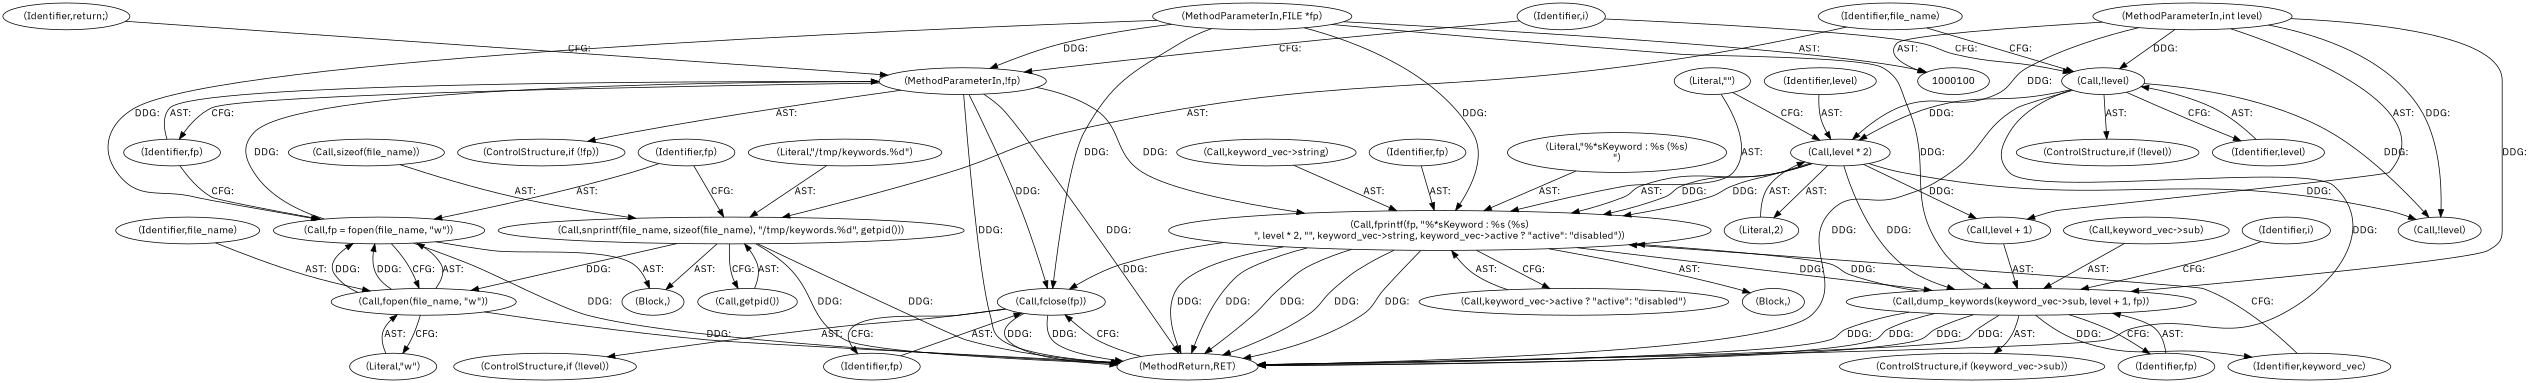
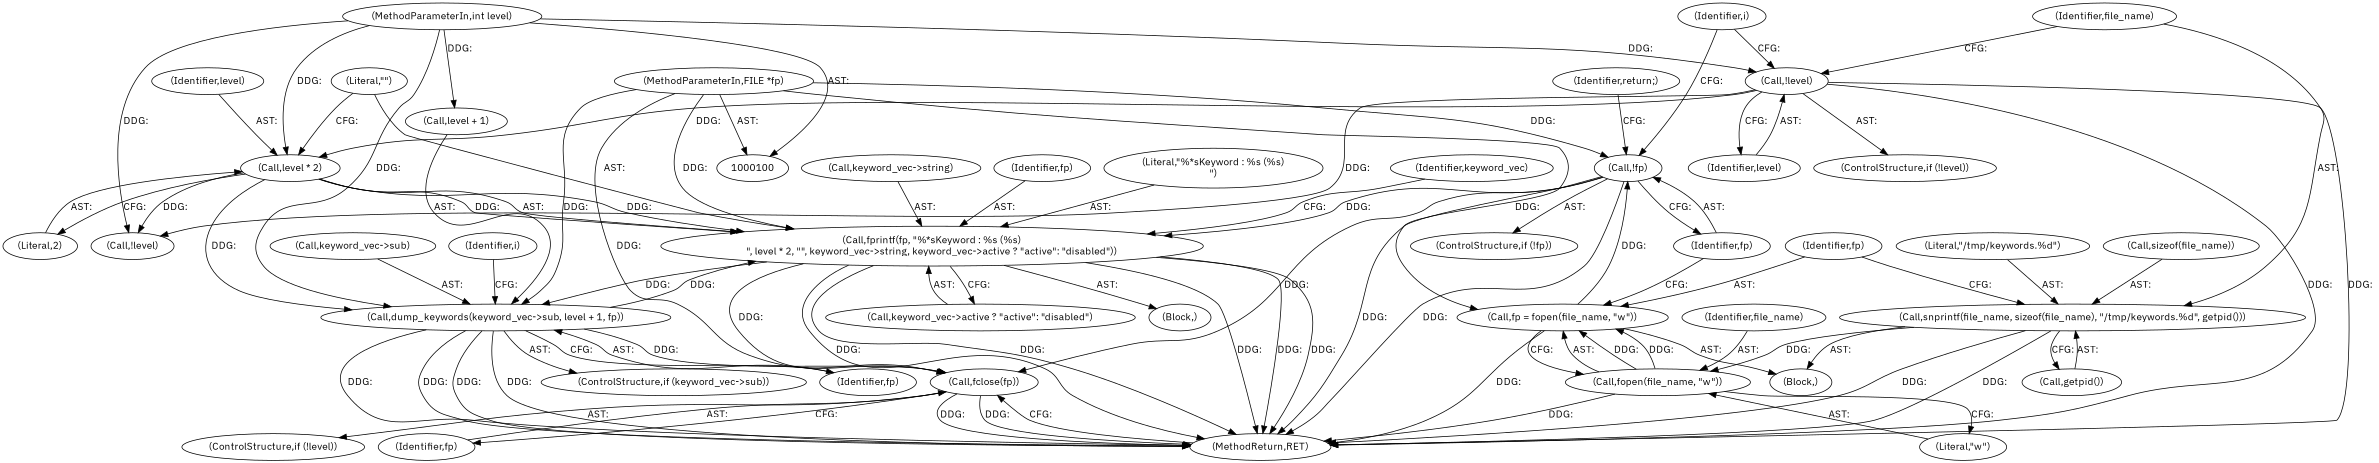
(963, 81) -> (1628, 168)
(2405, 114) -> (461, 49)
(1911, 187) -> none
(1817, 192) -> (136, 207)
(2136, 352) -> (677, 361)
